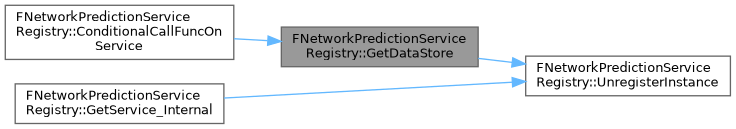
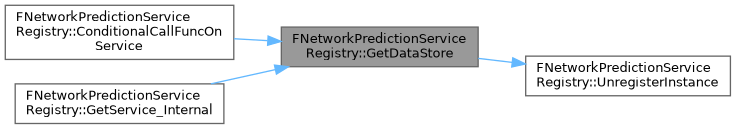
(368, 90) -> (243, 77)
